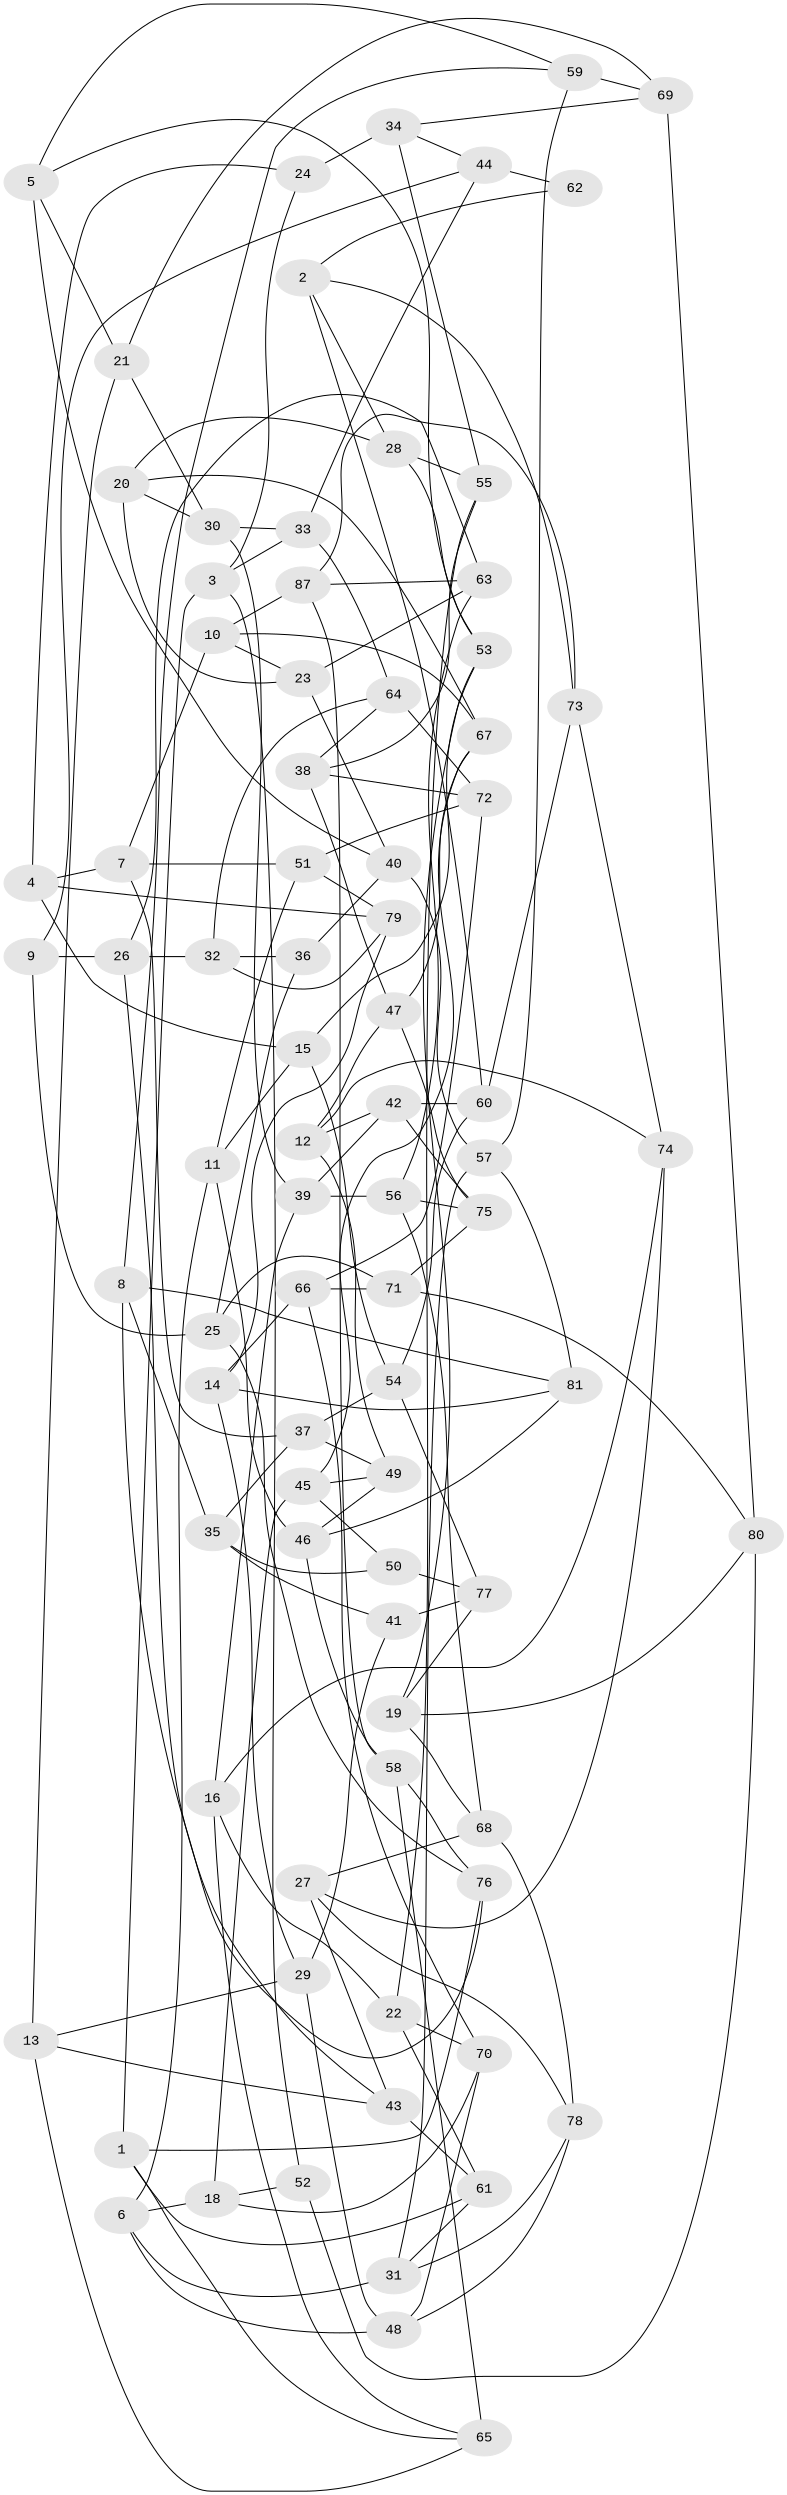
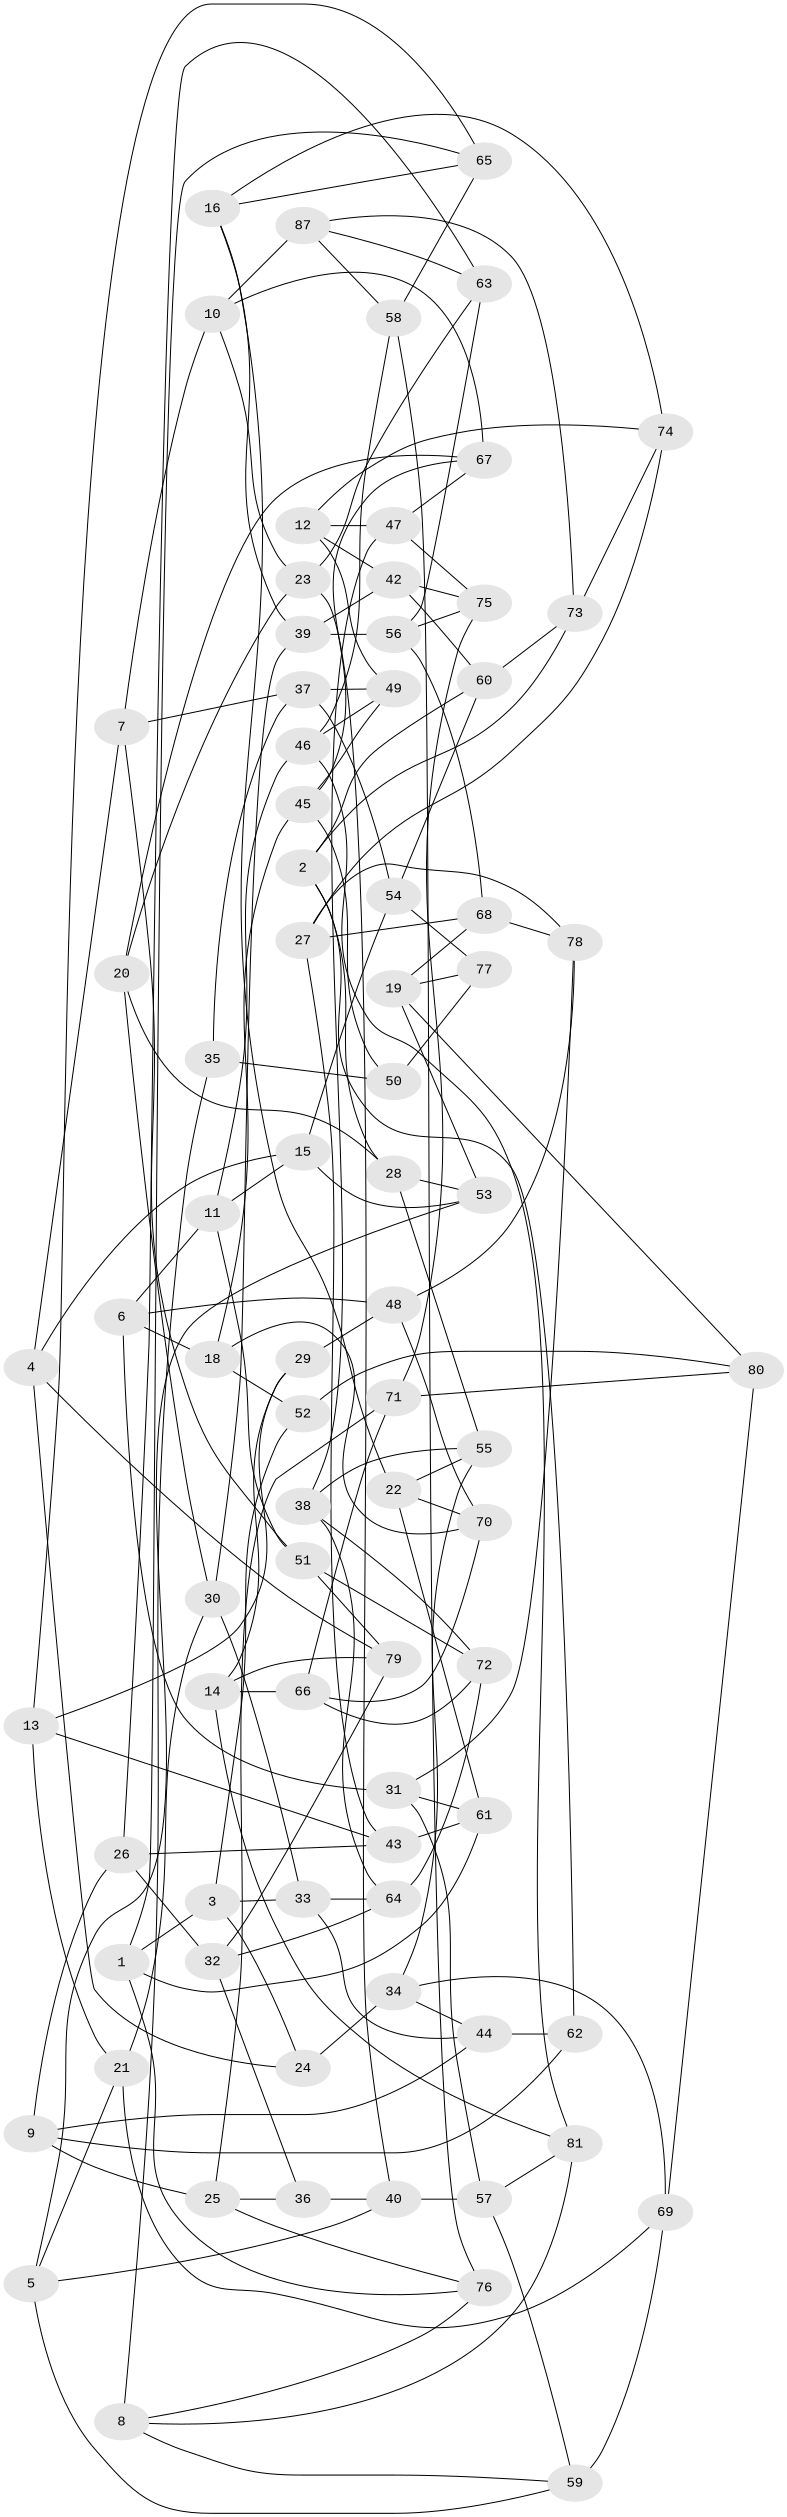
(394, 1621) -> none
none -> (327, 2153)
